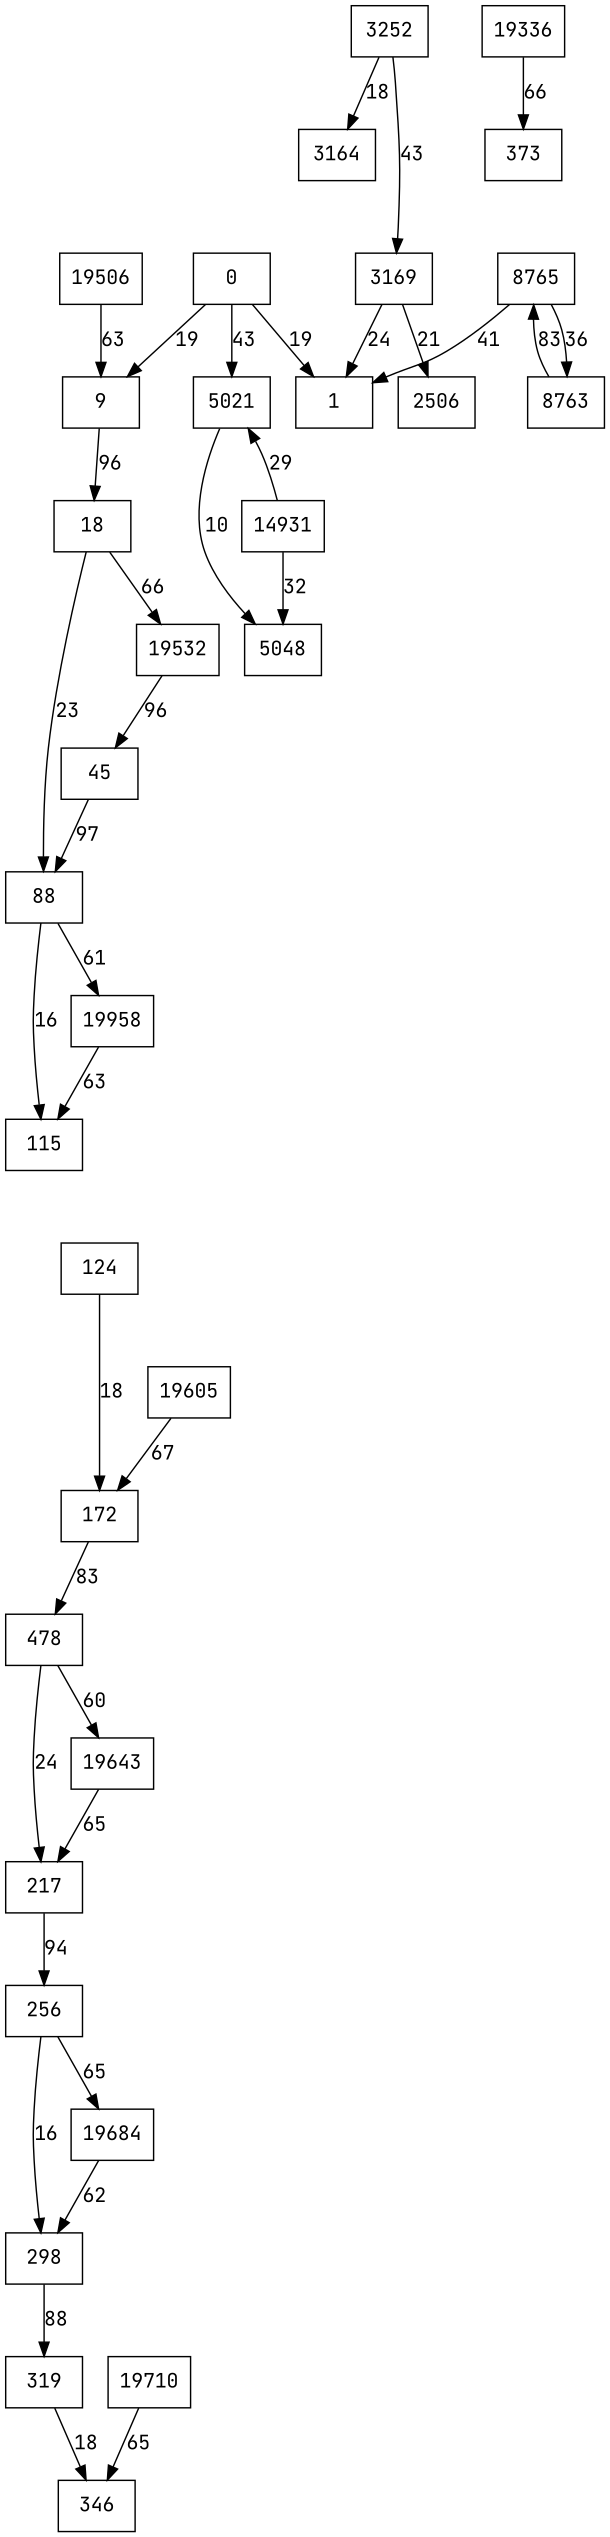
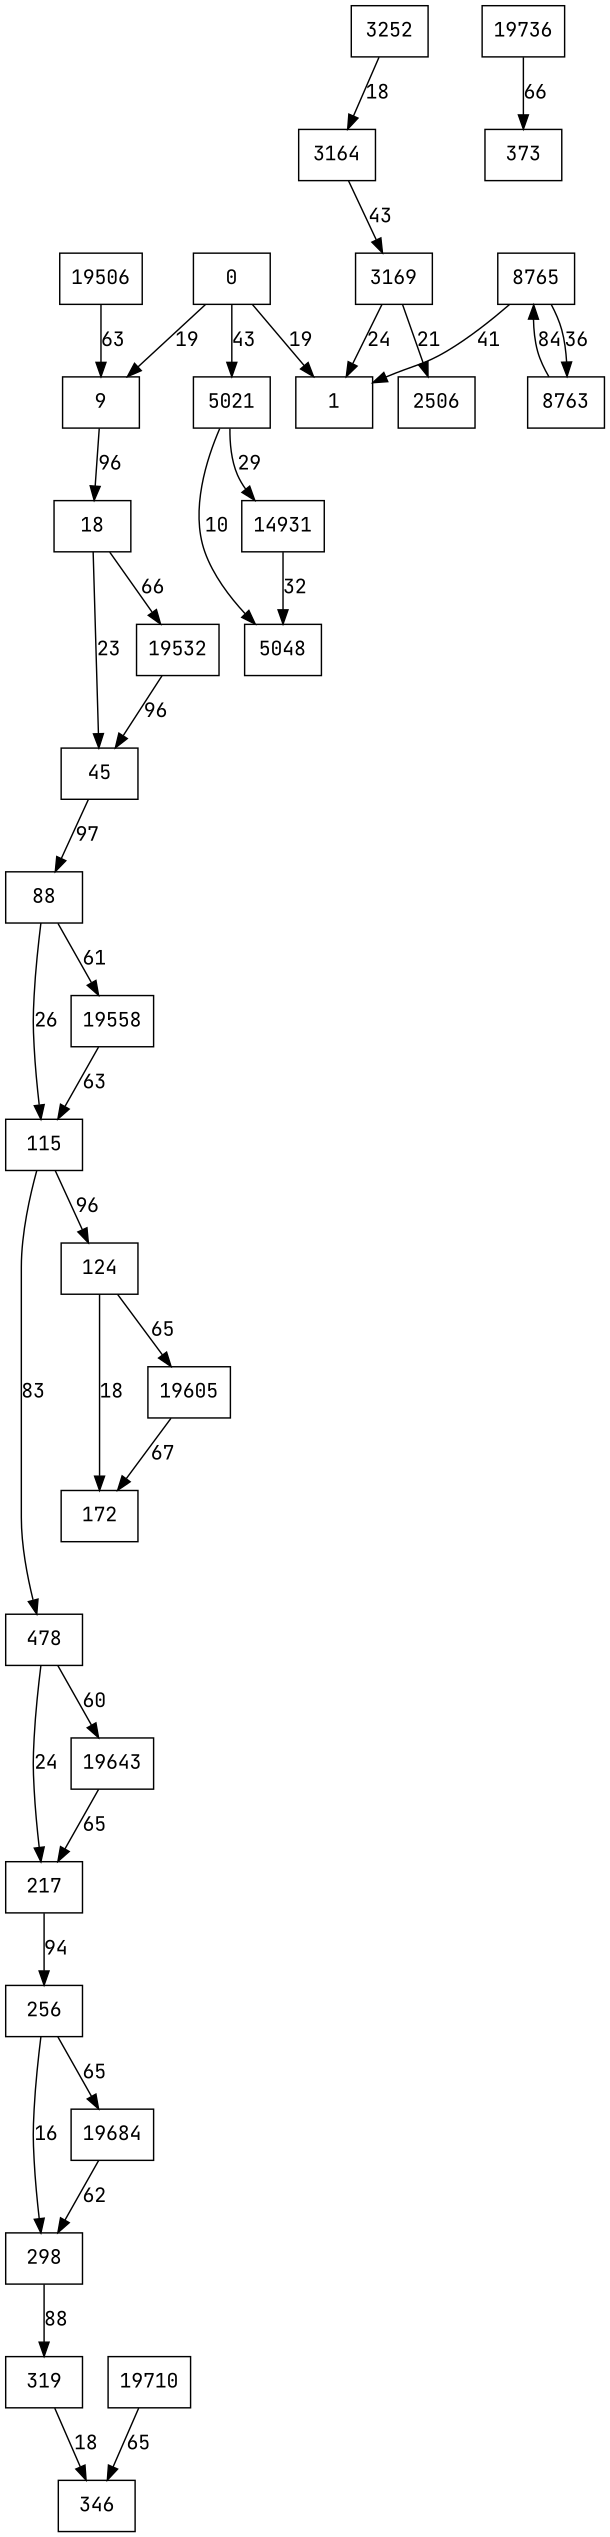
(523, 31) -> (523, 31)
(399, 148) -> (362, 210)
(550, 341) -> (550, 341)
(268, 470) -> (233, 460)
(55, 703) -> (96, 643)
(46, 1021) -> (46, 1021)
(112, 1021) -> (112, 1021)
none -> (69, 1200)
none -> (140, 1325)
(75, 1571) -> (21, 1385)
